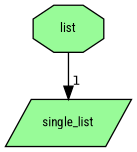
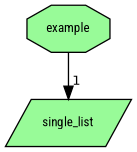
(68, 29) -> (68, 29)
